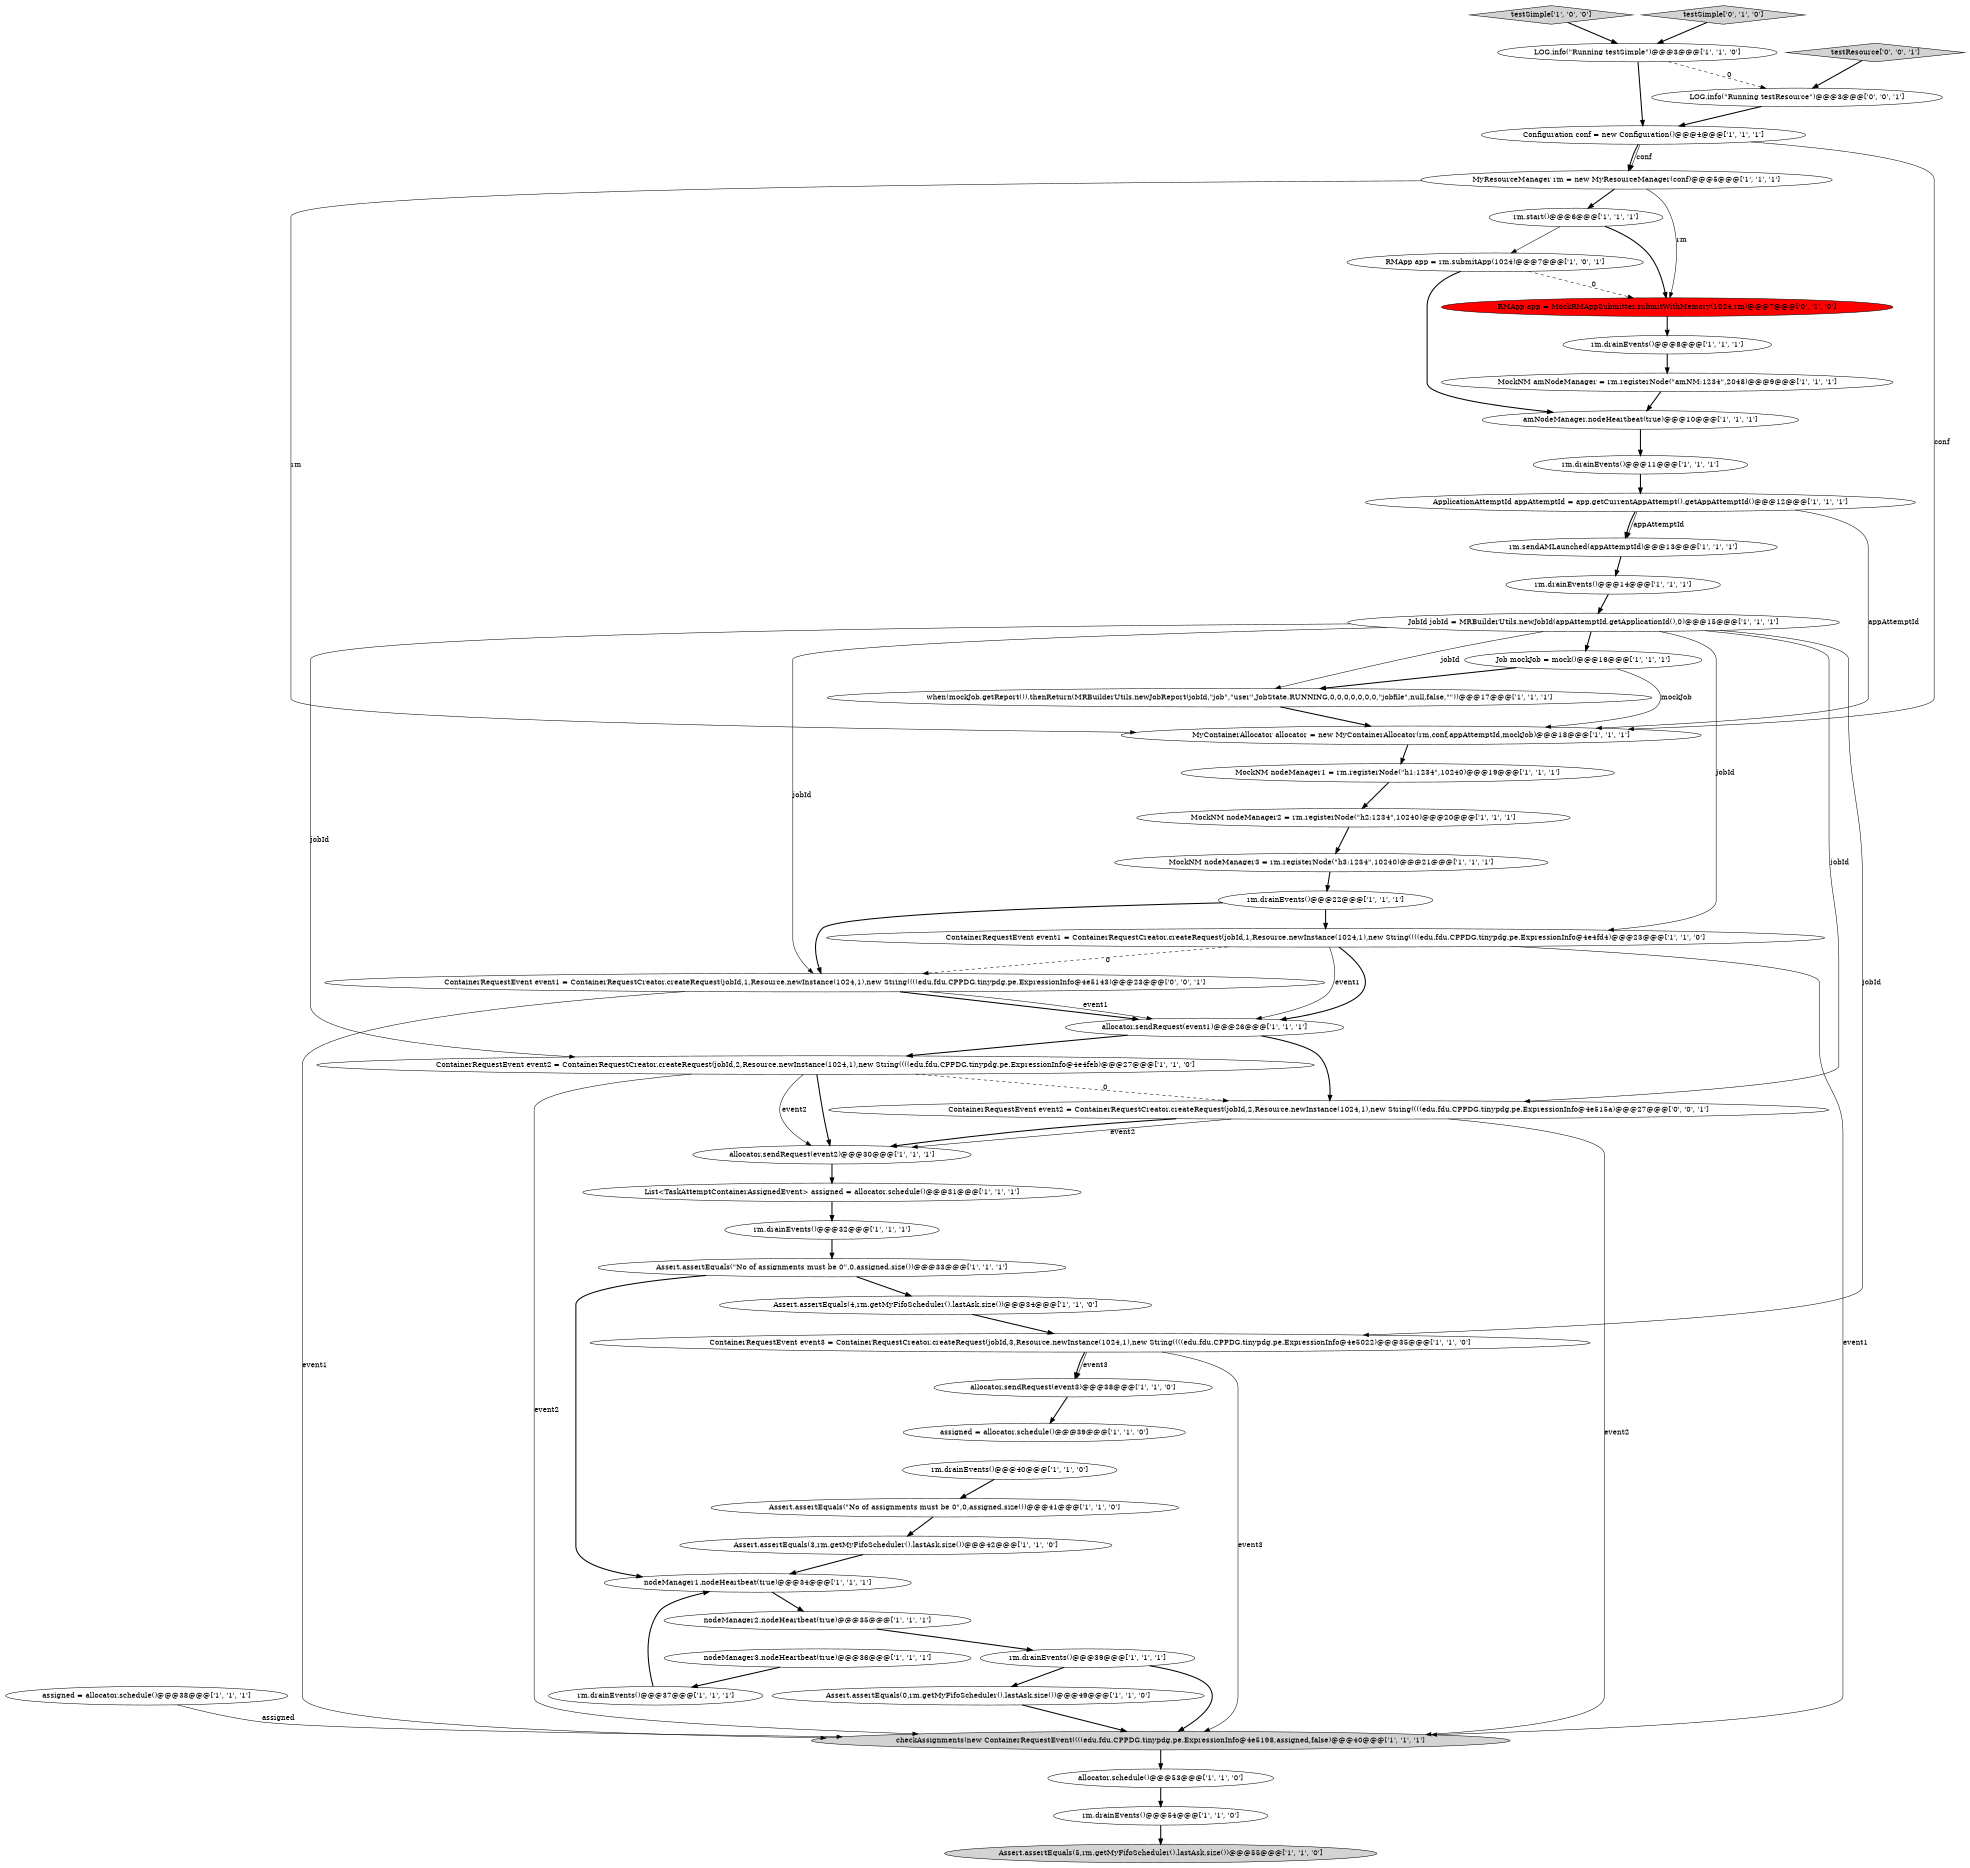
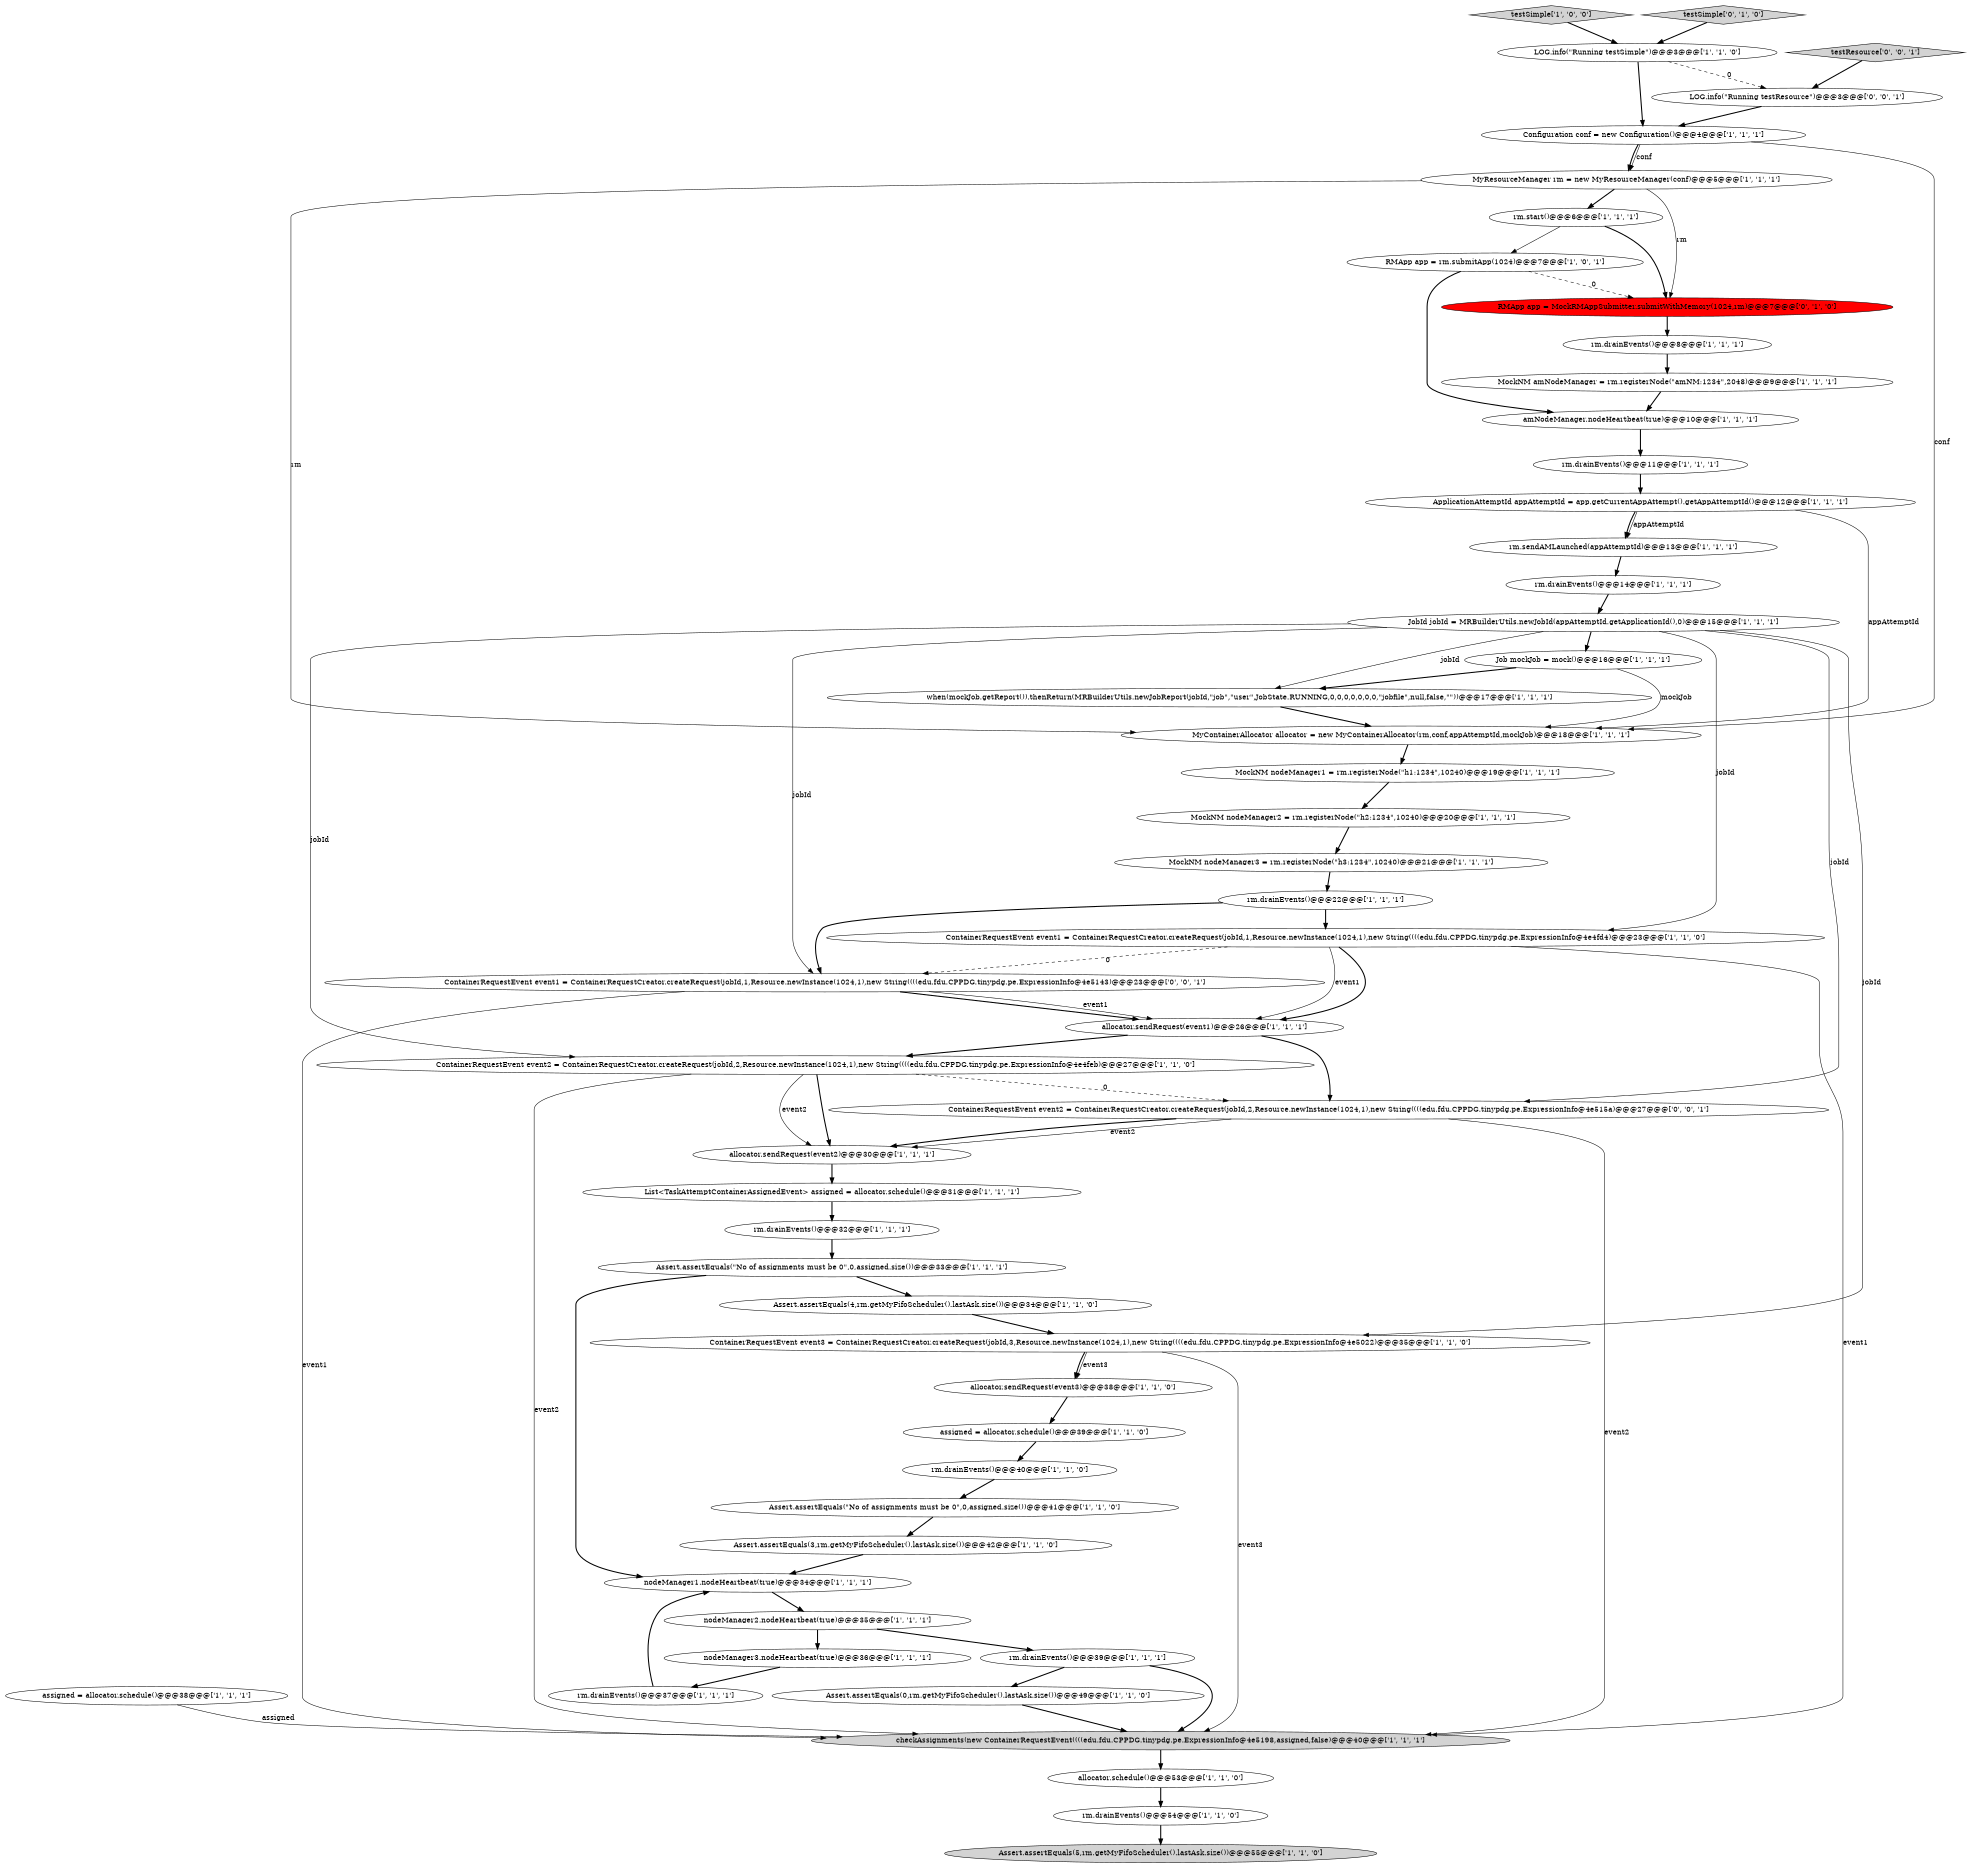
none -> (1029, 1449)
none -> (818, 1637)
